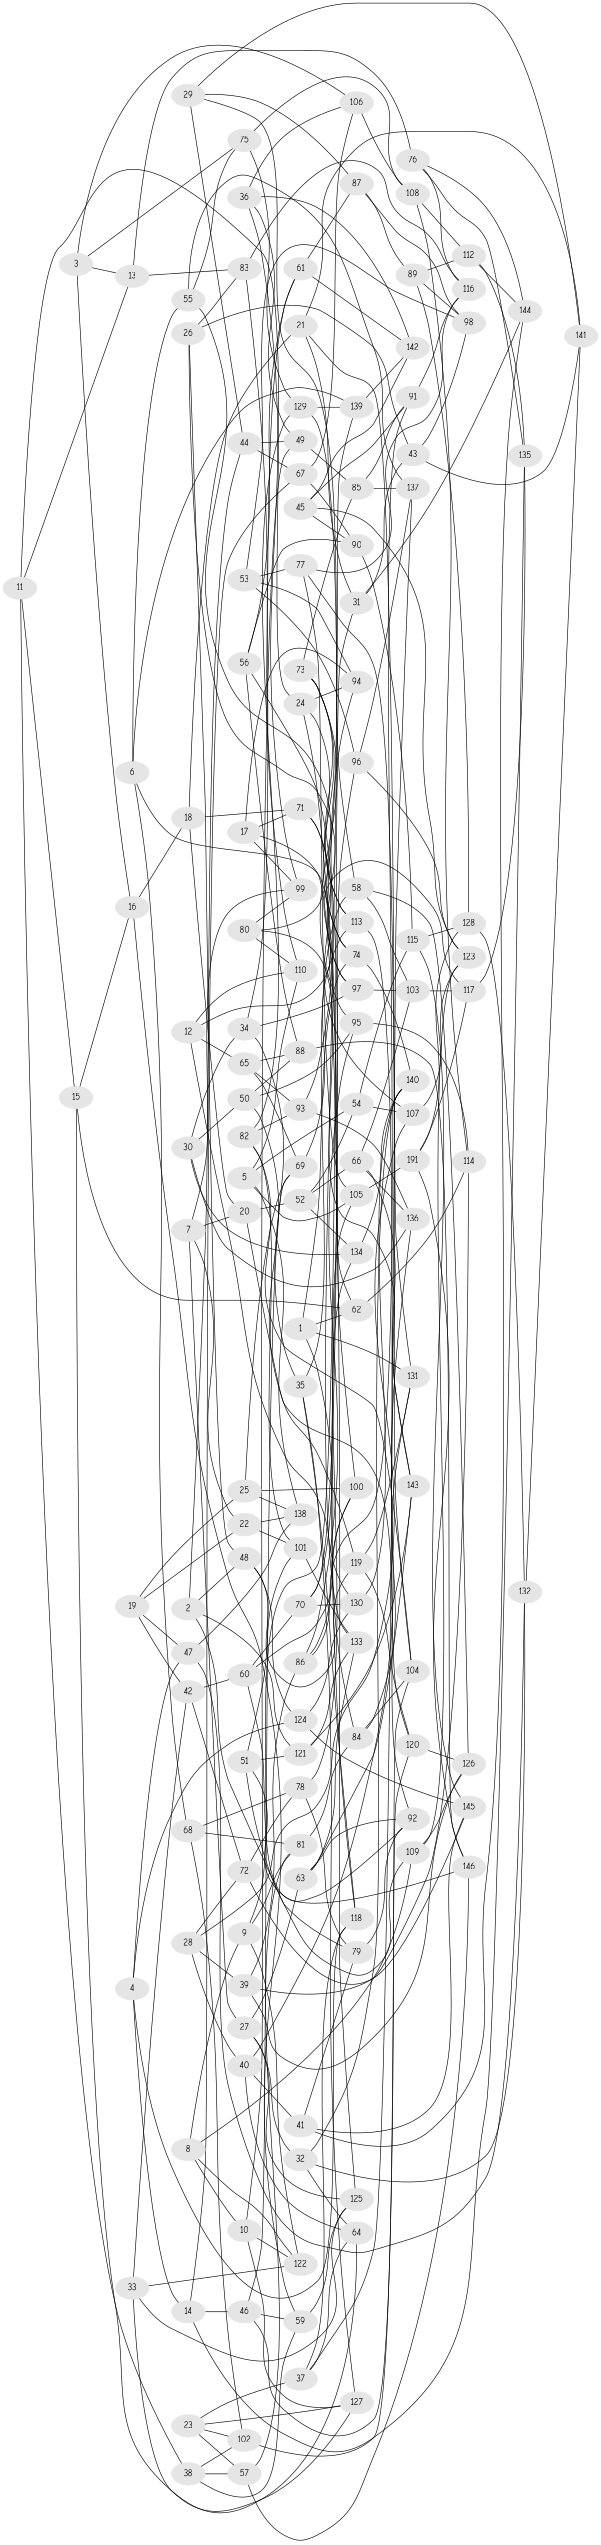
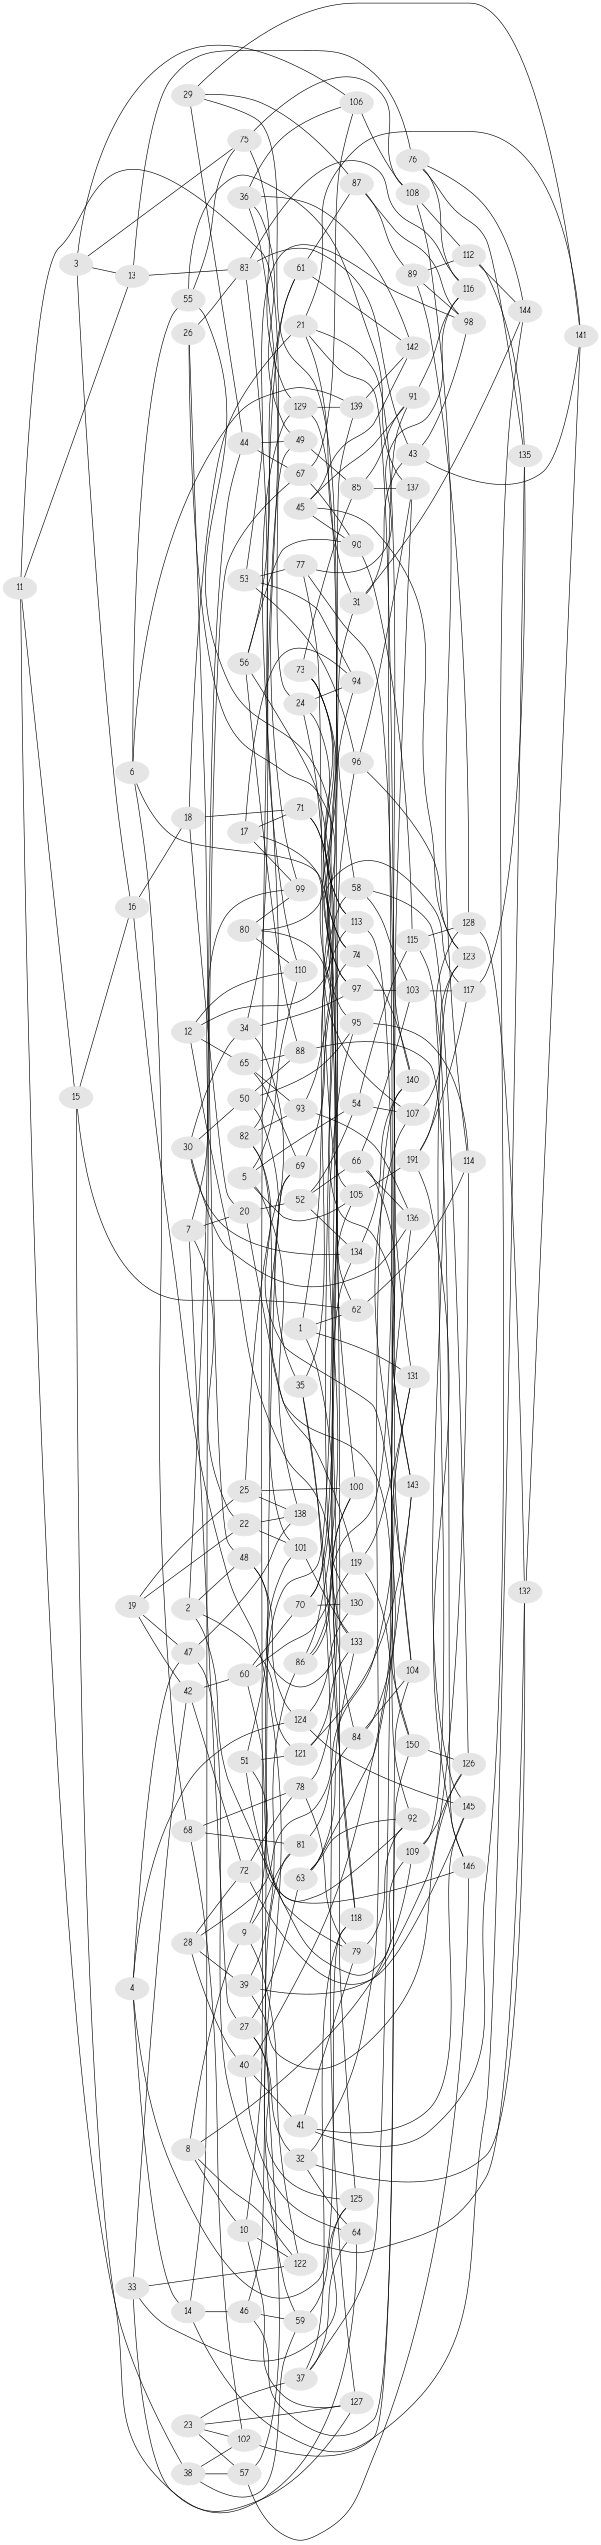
(340, 323) -> (371, 307)
(382, 1341) -> (395, 665)
(413, 1745) -> (413, 1745)
